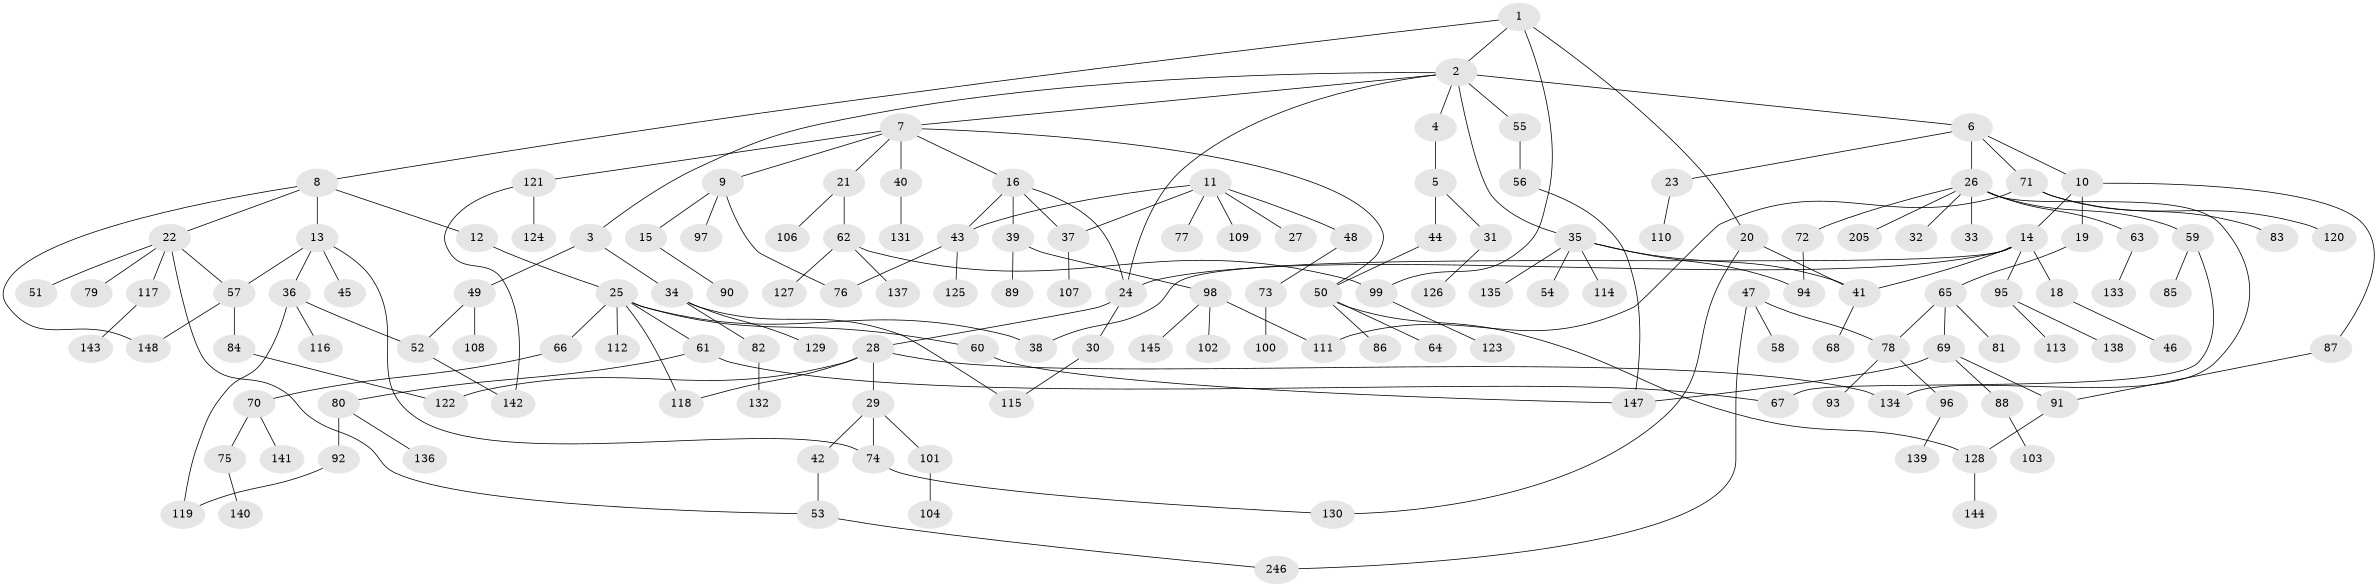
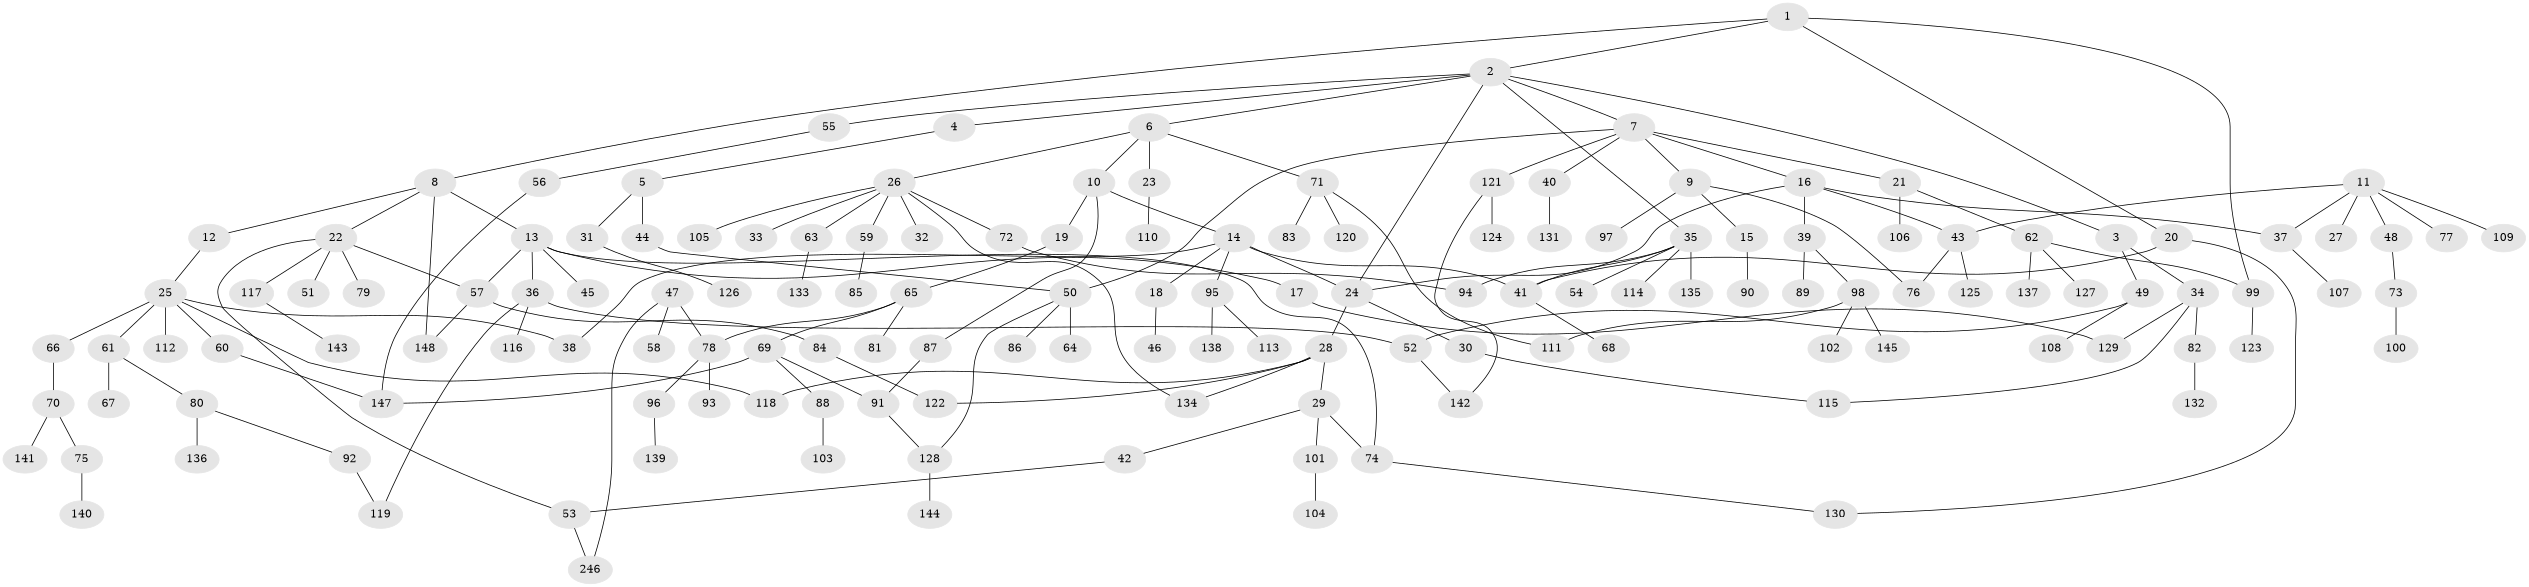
(1860, 238) -> (699, 238)
none -> (1297, 293)
(2068, 383) -> none
